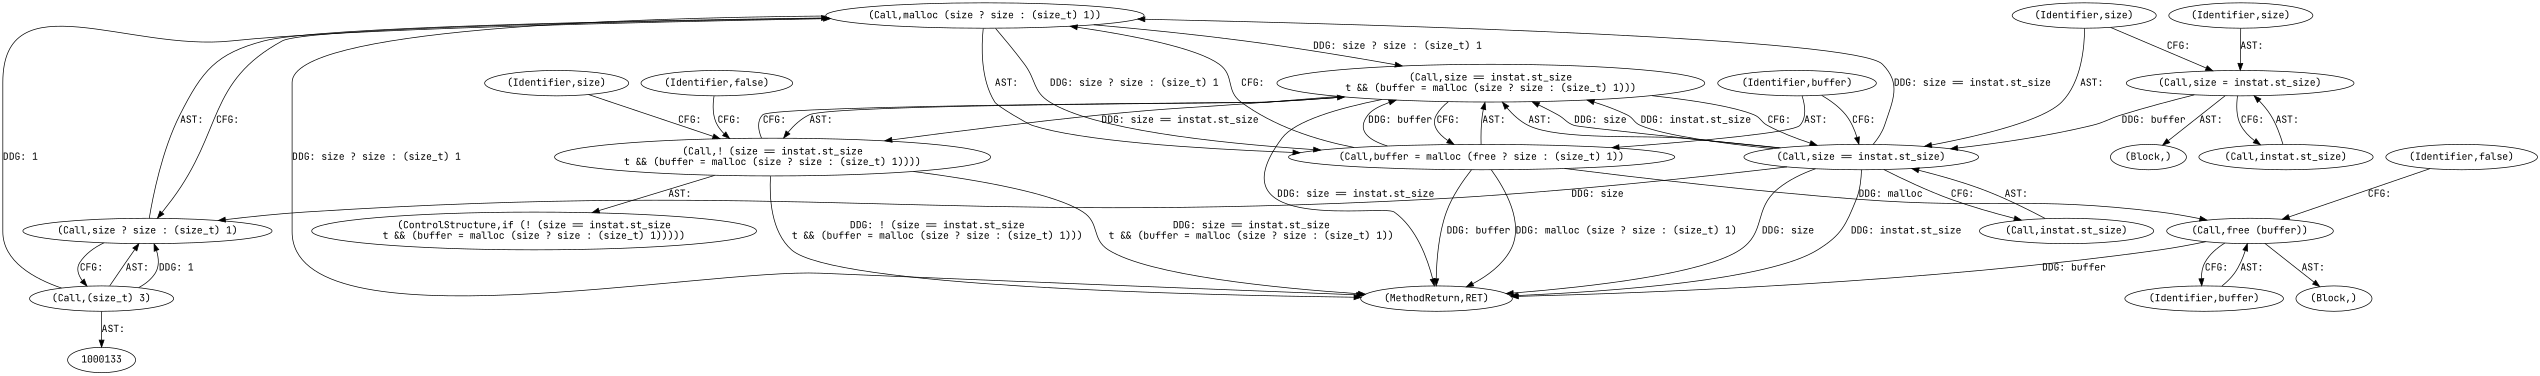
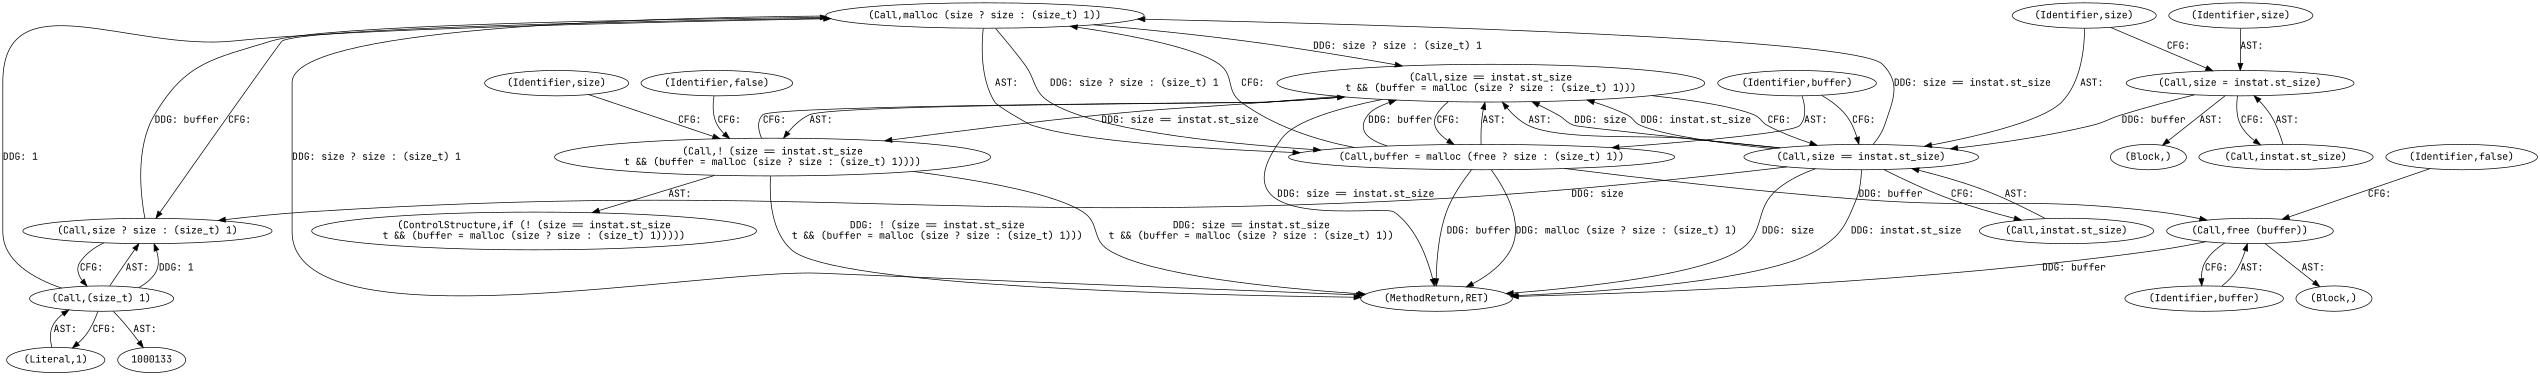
(195, 120) -> (187, 120)
(1891, 194) -> (1891, 194)
(102, 299) -> (102, 299)
none -> (56, 360)
